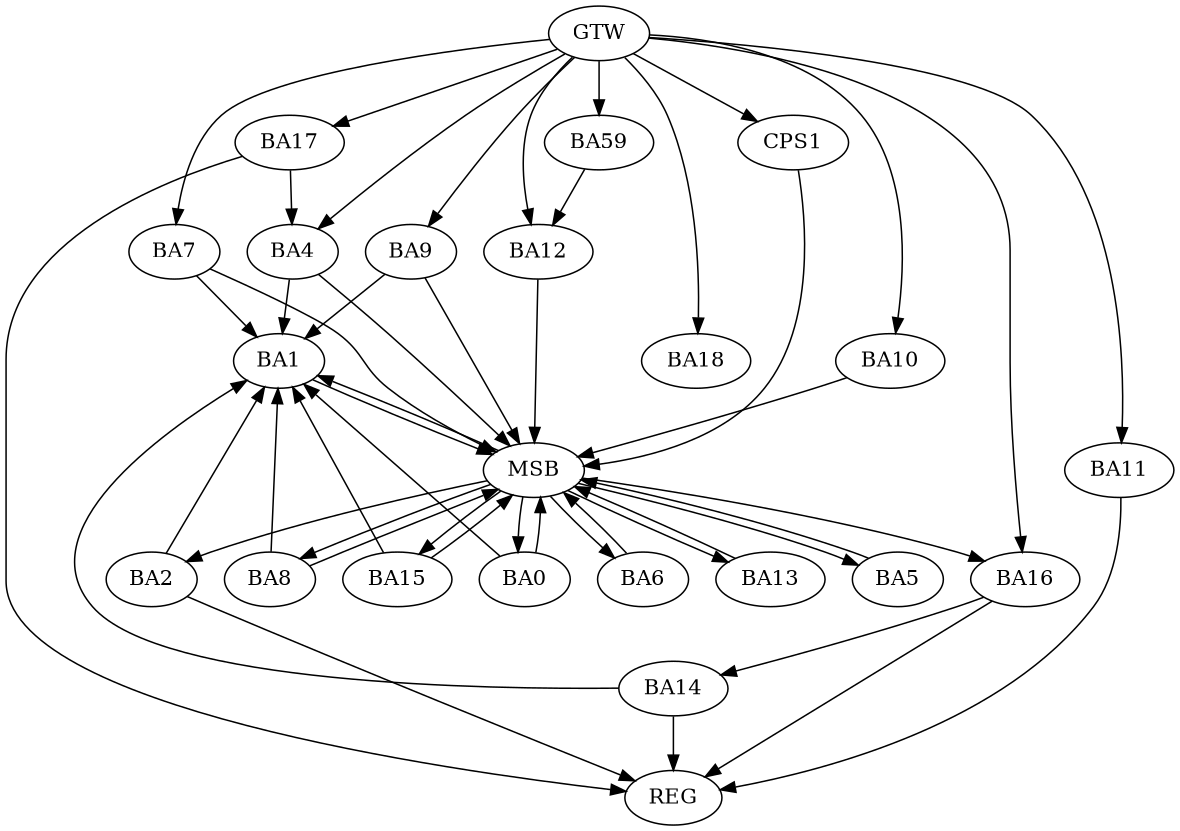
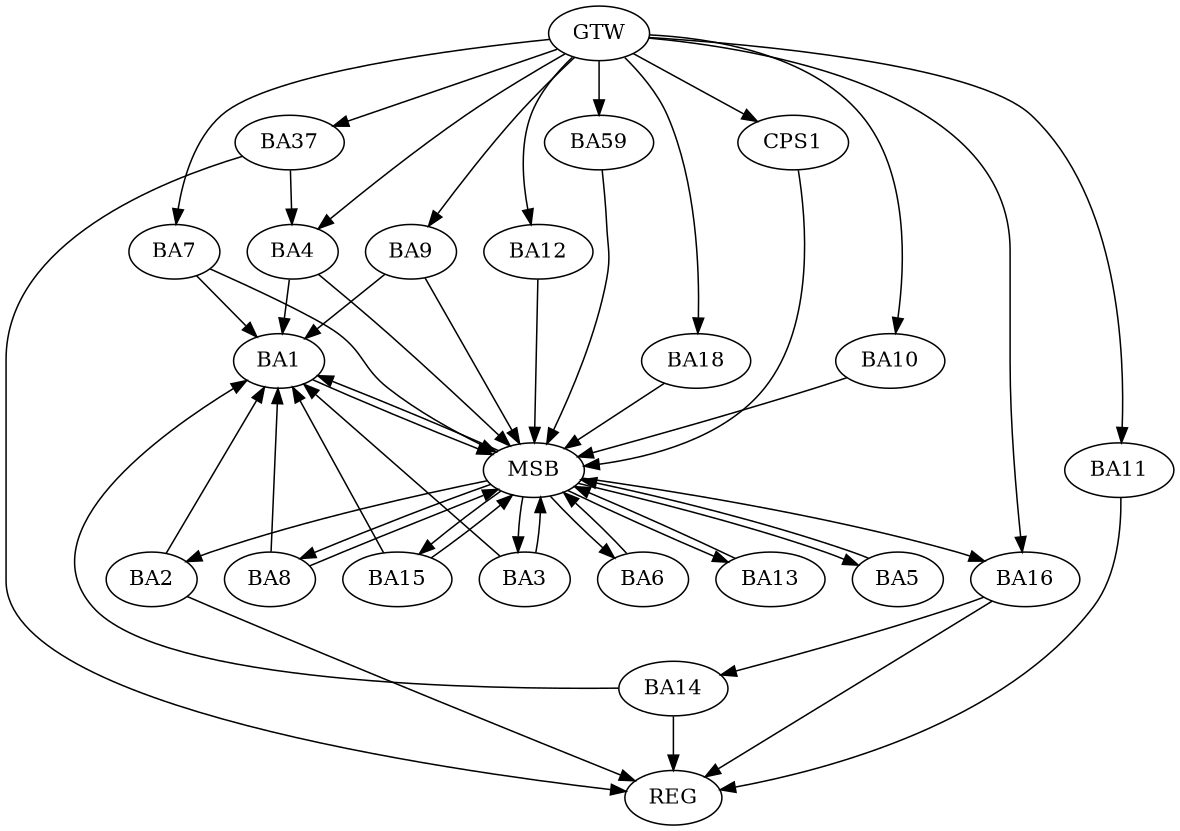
(290, 143) -> (290, 143)
(573, 191) -> (601, 304)
none -> (621, 412)
(525, 579) -> (525, 579)
